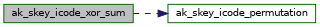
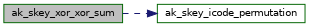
(69, 14) -> (63, 14)
